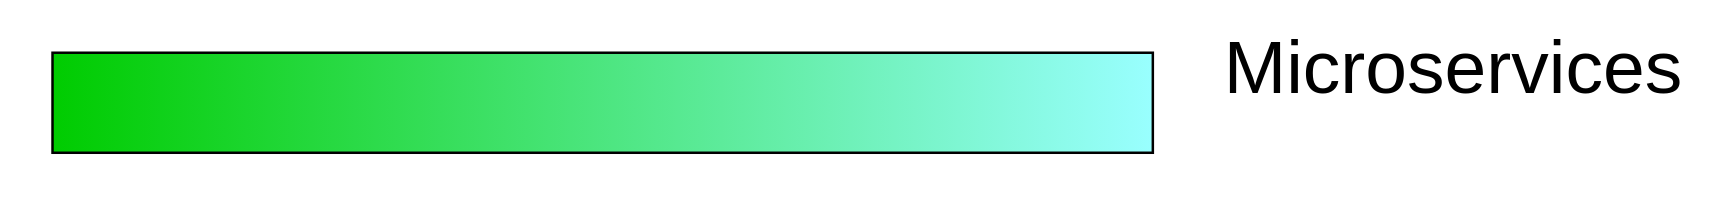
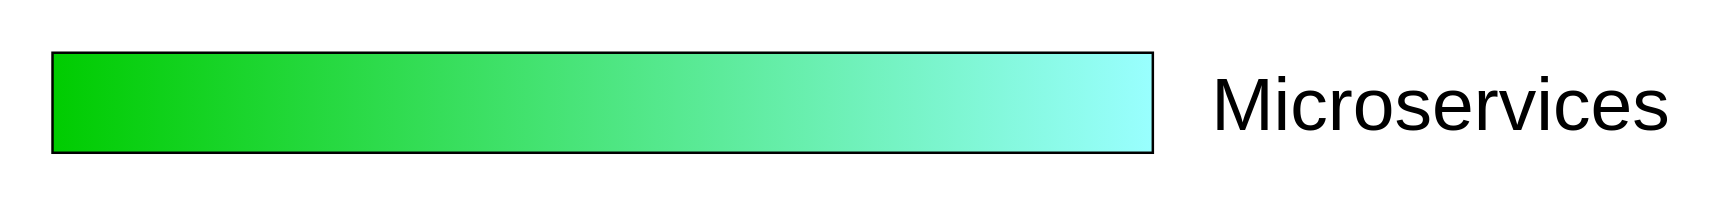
(1453, 65) -> (1440, 103)
